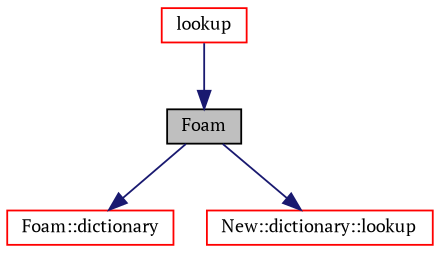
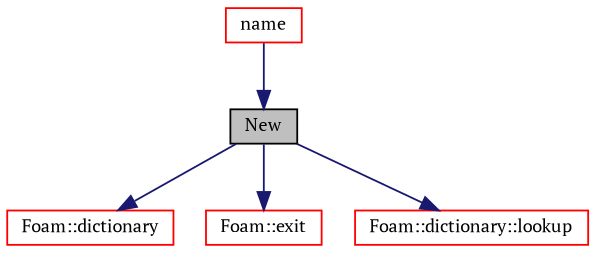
(204, 25) -> (264, 25)
(204, 126) -> (264, 126)
none -> (264, 228)
(320, 228) -> (472, 228)
